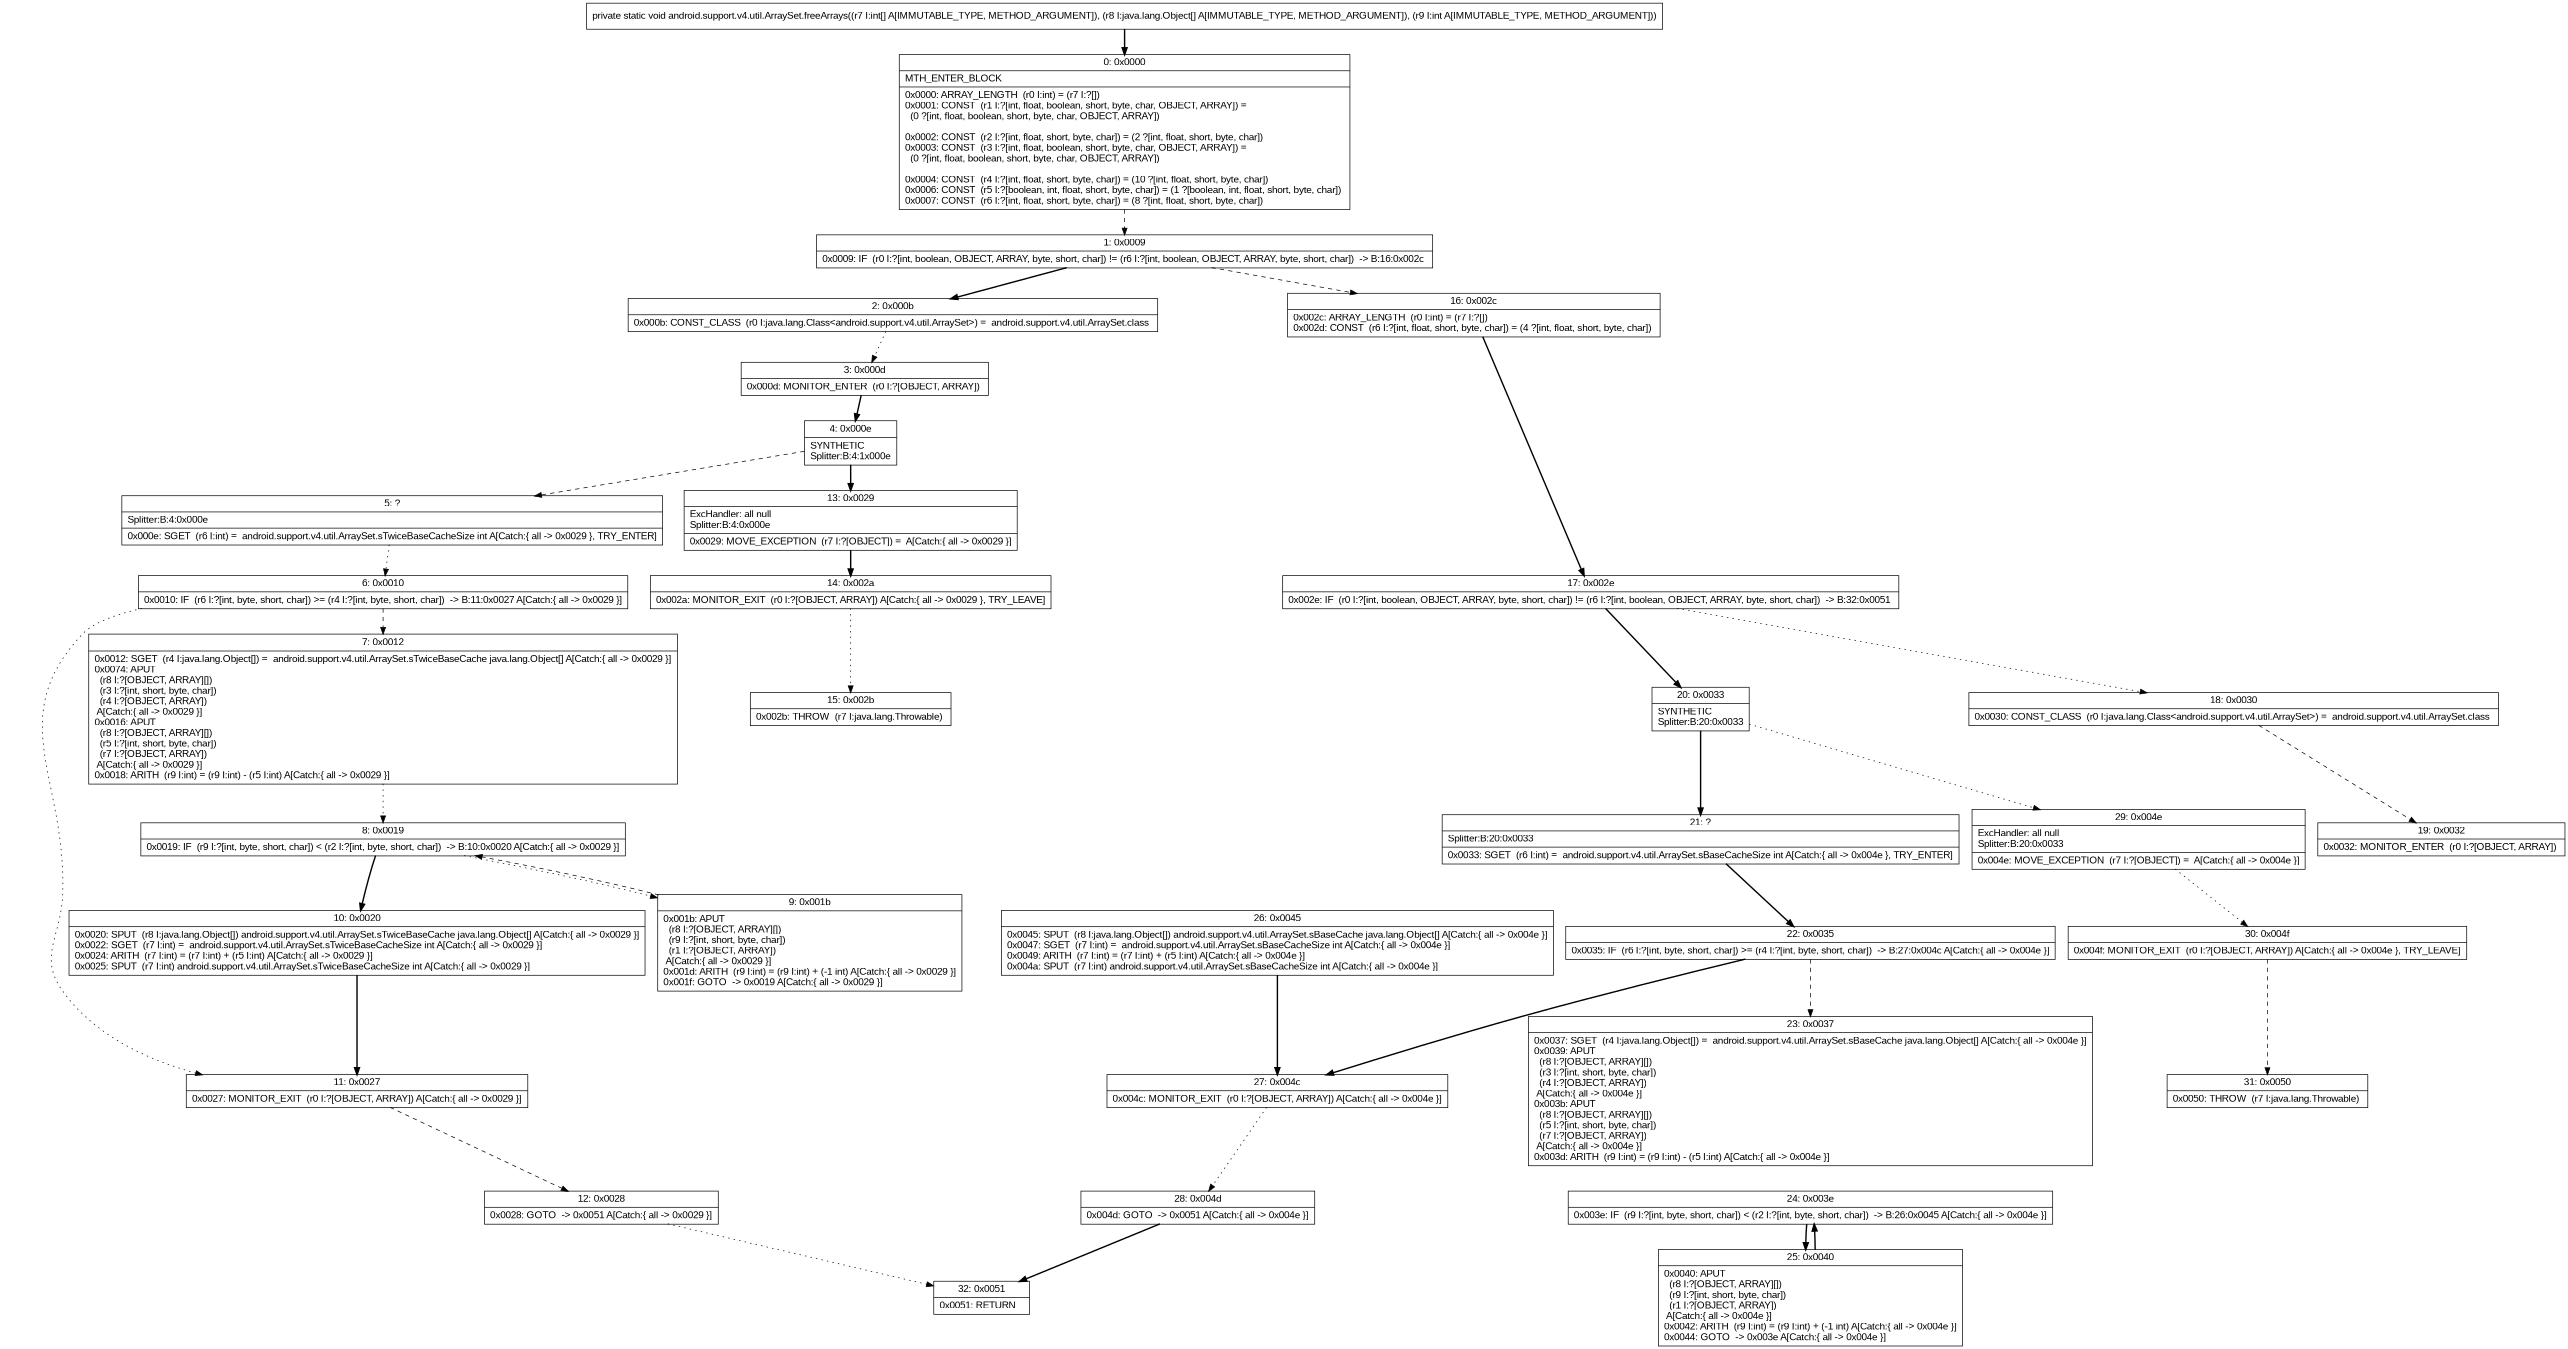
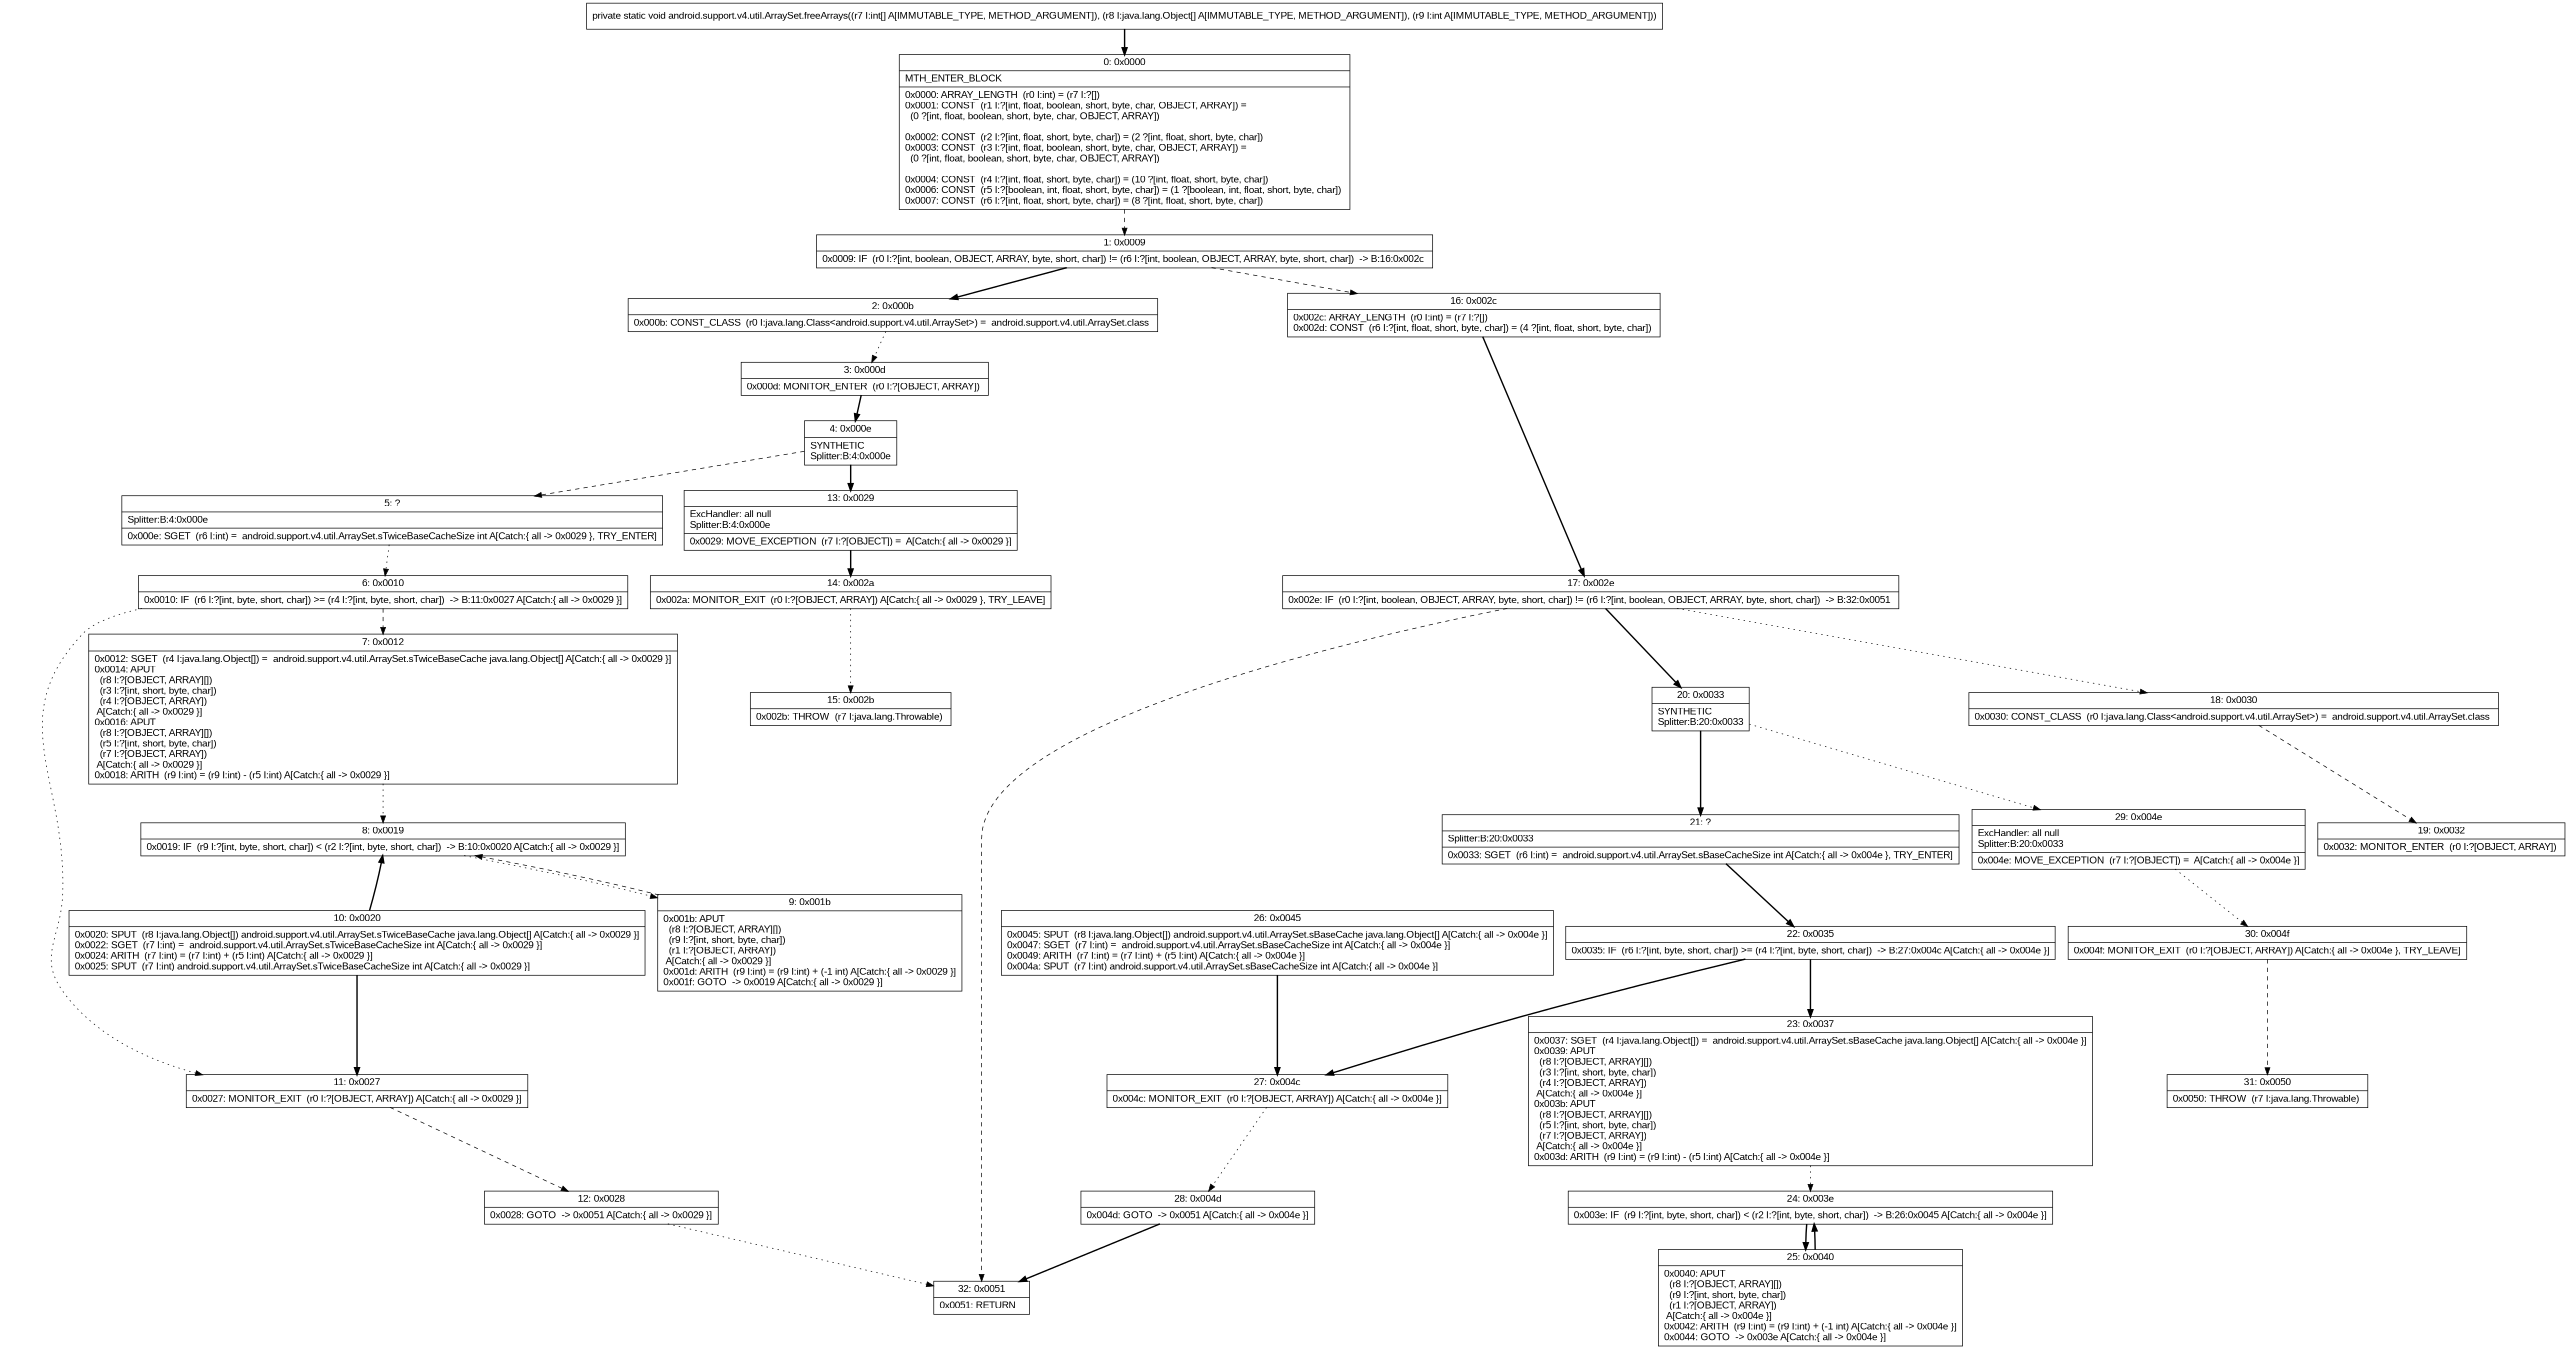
(851, 456) -> (851, 456)
(128, 670) -> (128, 670)
none -> (1024, 774)
(368, 879) -> (376, 887)
(1810, 984) -> (1810, 984)
none -> (1810, 1175)
